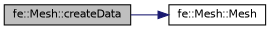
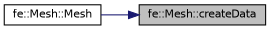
(144, 15) -> (115, 15)
